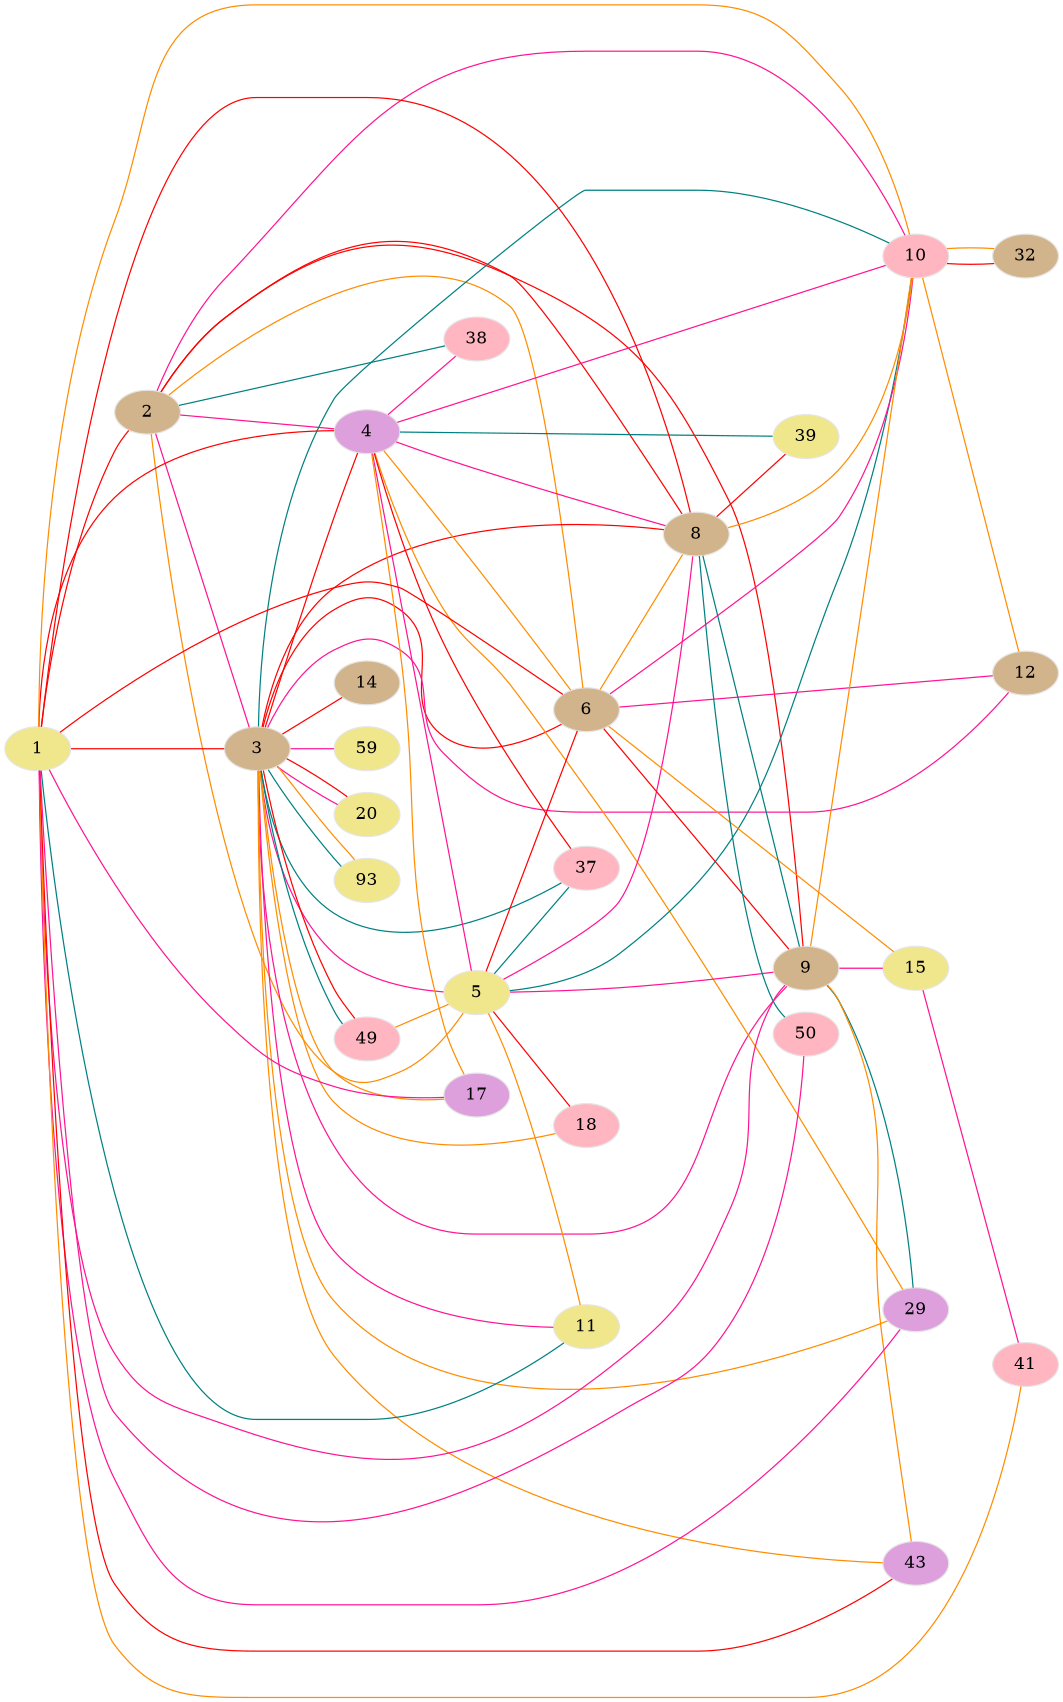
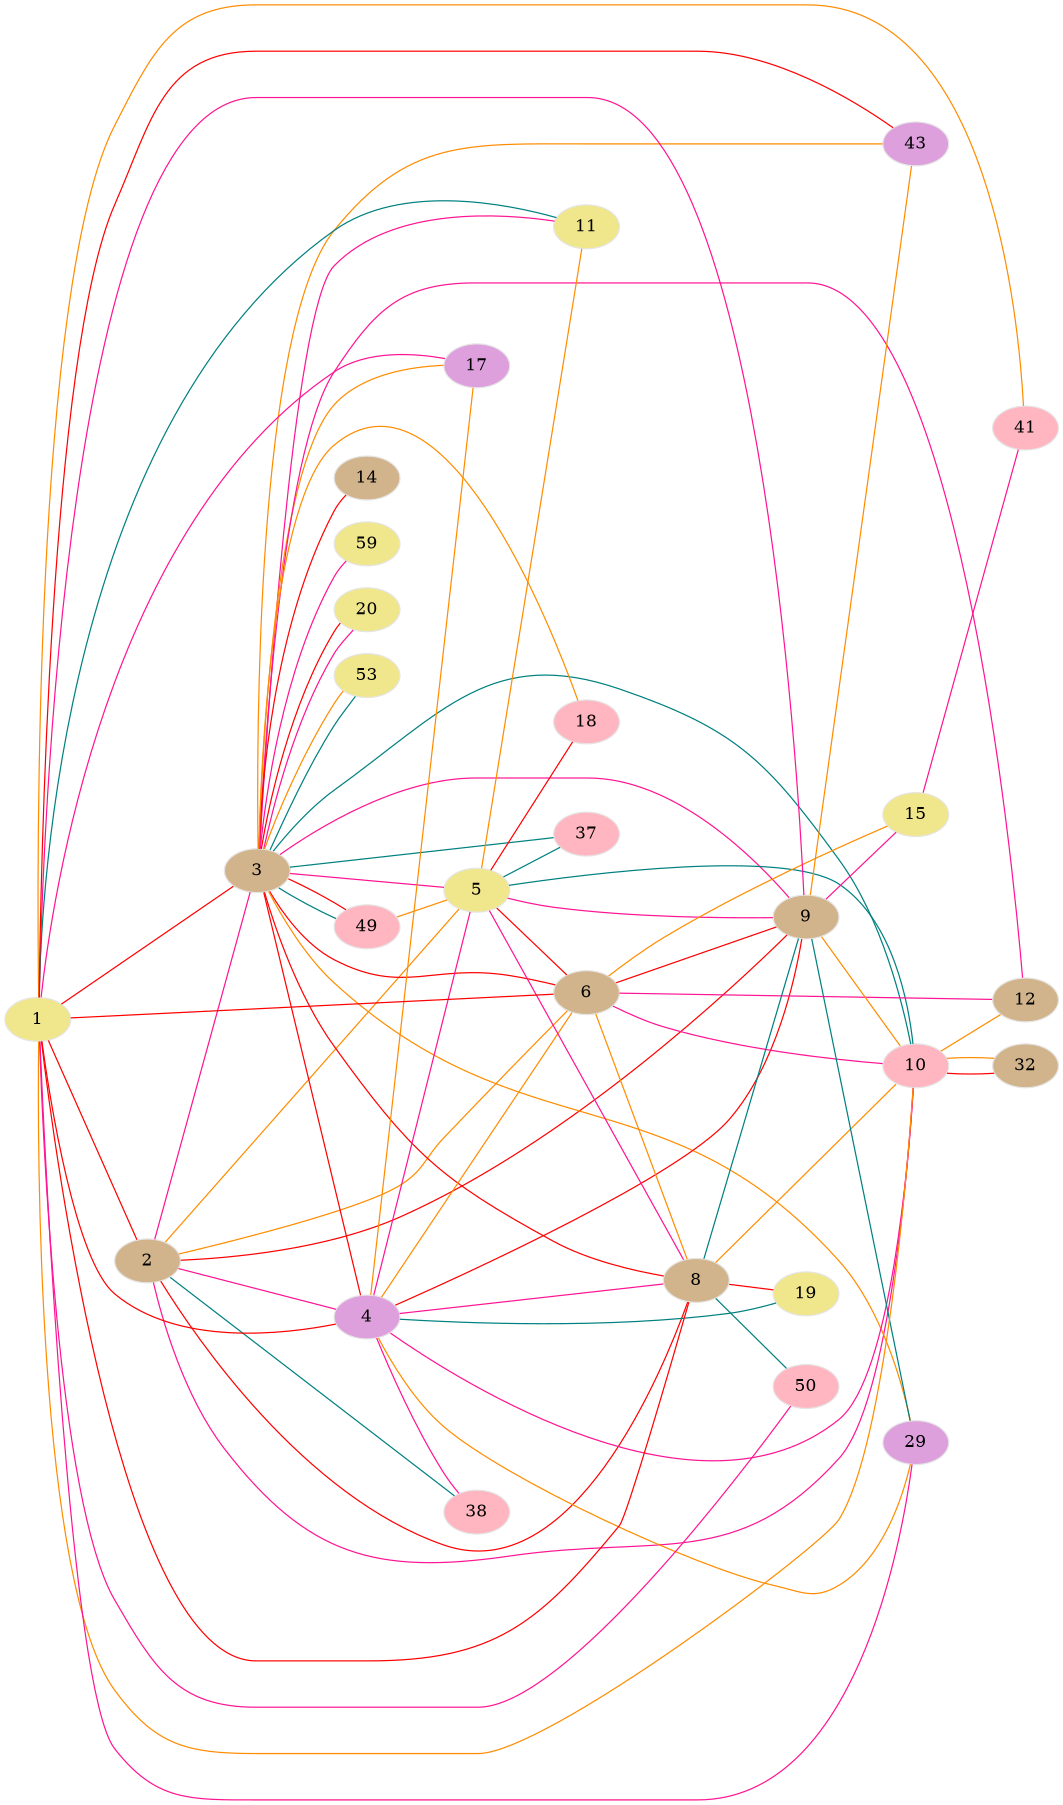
(806, 437) -> (806, 1294)
(453, 661) -> (667, 1168)
(367, 880) -> (367, 676)
